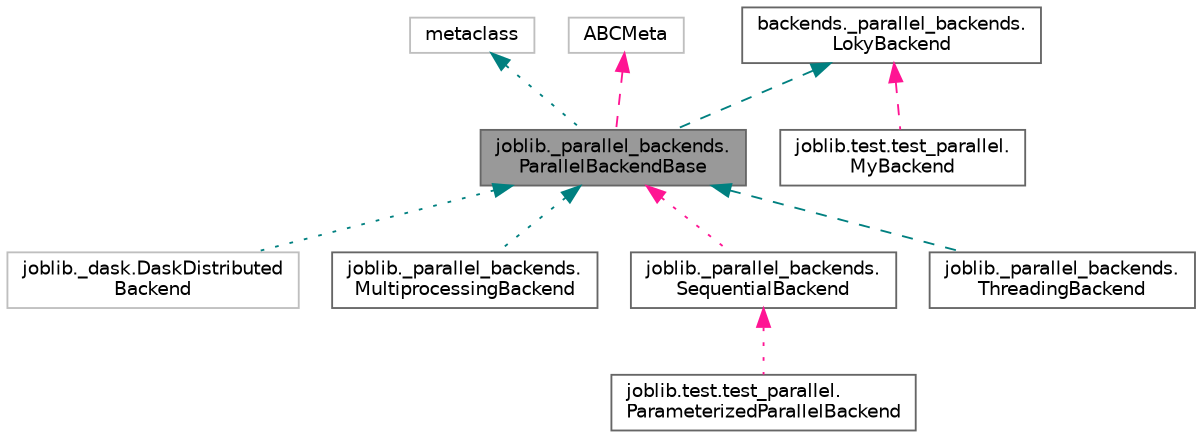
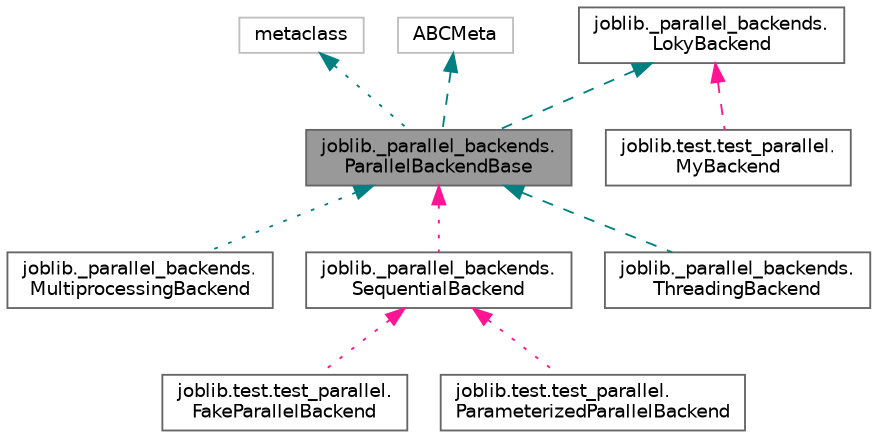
(892, 35) -> (712, 35)
(619, 100) -> (447, 100)
(153, 280) -> none
none -> (285, 403)
